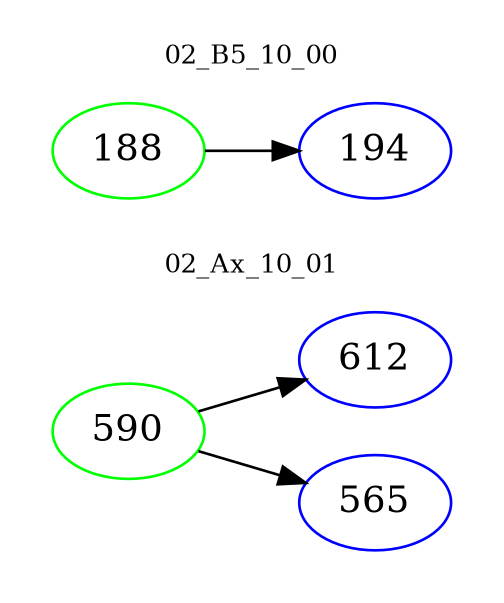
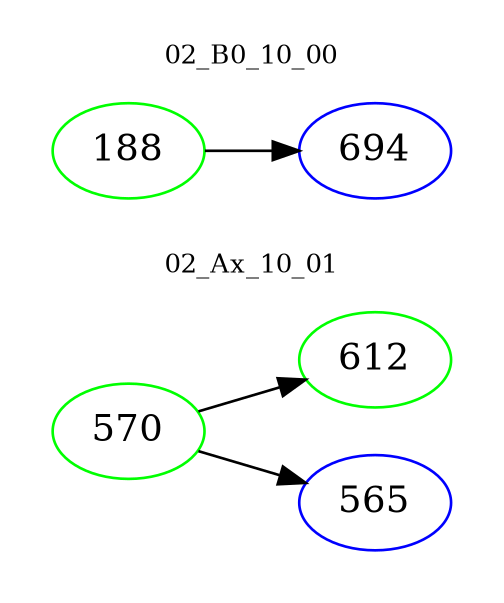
(252, 57) -> (252, 57)
(375, 151) -> (375, 151)
(375, 360) -> (375, 360)
(129, 431) -> (129, 431)
